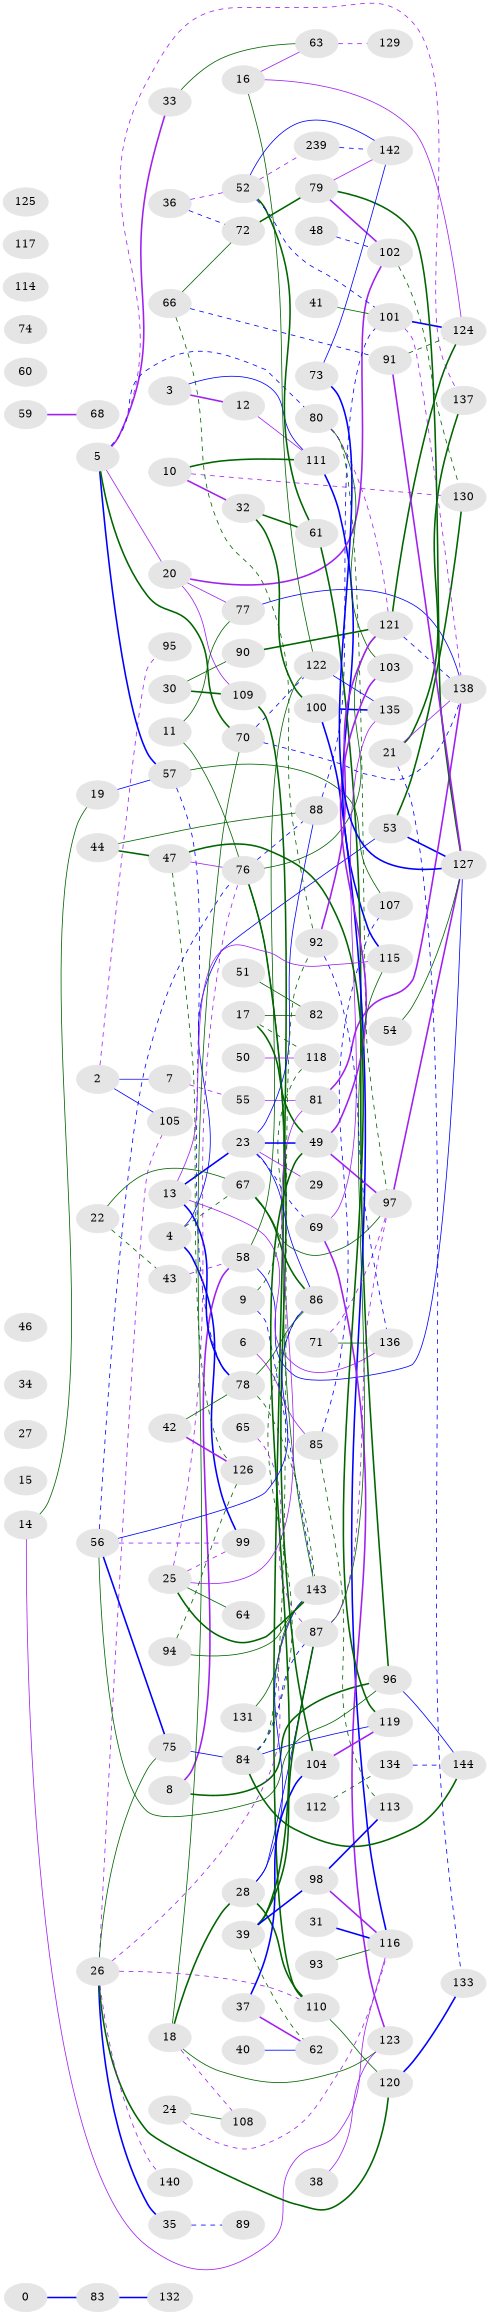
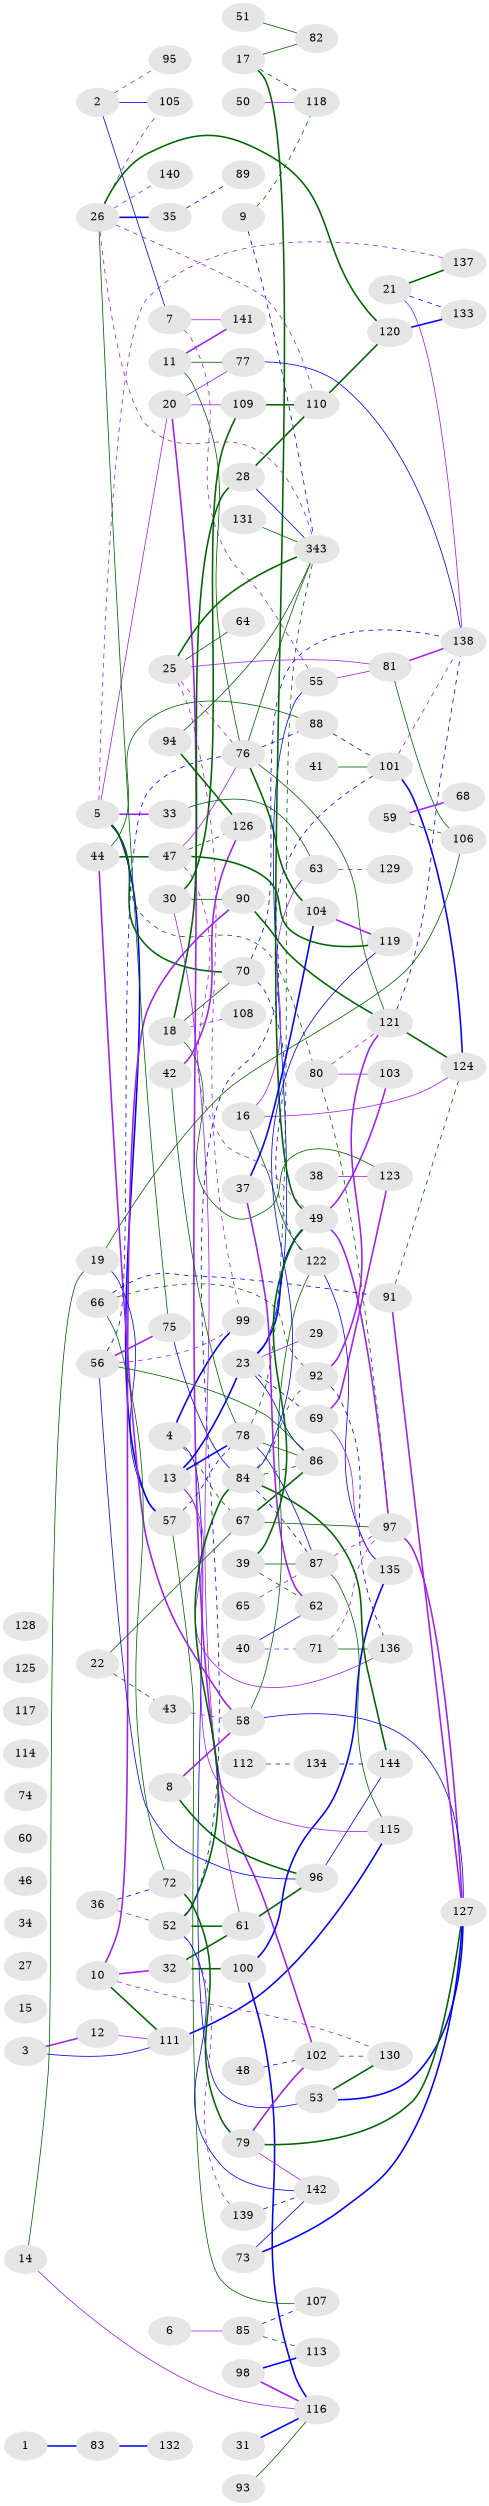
(317, 146) -> (243, 2216)
none -> (243, 320)
(183, 354) -> (223, 935)
(353, 543) -> (353, 1074)
none -> (463, 839)
(291, 949) -> (280, 1023)
none -> (206, 989)
(390, 1031) -> none
none -> (120, 1237)
none -> (209, 1312)
none -> (127, 1476)
(266, 1491) -> (214, 1392)
(215, 1538) -> (207, 784)
(317, 1590) -> (317, 550)
none -> (26, 1626)
(134, 1646) -> (140, 1343)
none -> (280, 1649)
none -> (207, 1703)
(289, 1766) -> (295, 1509)
(157, 1815) -> (122, 1650)
(285, 1859) -> (276, 1564)
(286, 1903) -> none
(350, 2041) -> (353, 369)
(170, 2110) -> none
(26, 2298) -> (26, 2446)
